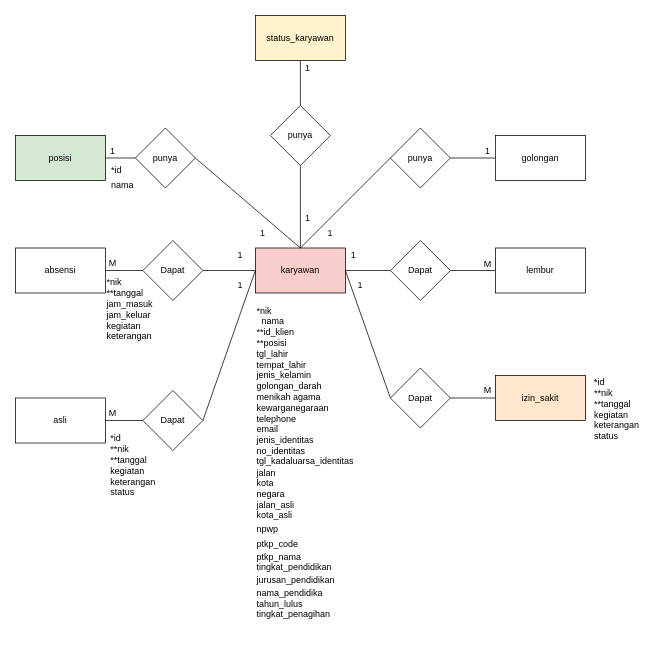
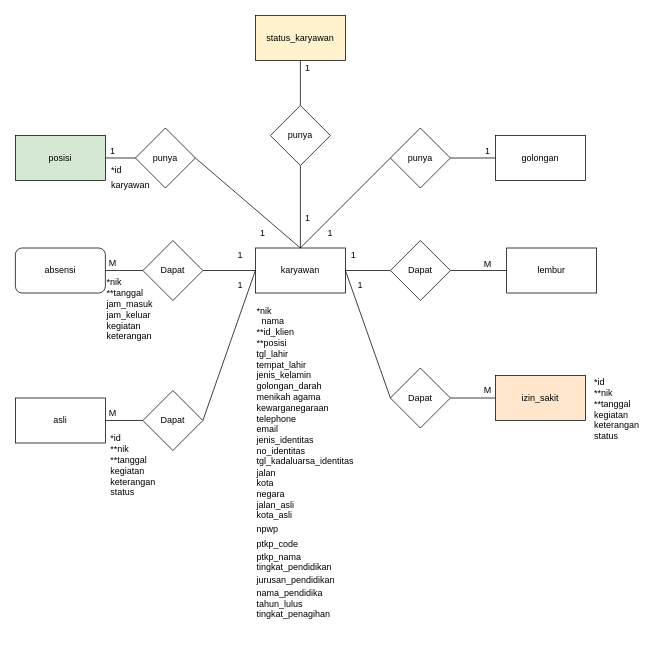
(121, 177) -> (126, 177)
(60, 270) -> (60, 270)
(300, 270) -> (300, 270)
(540, 270) -> (552, 270)
